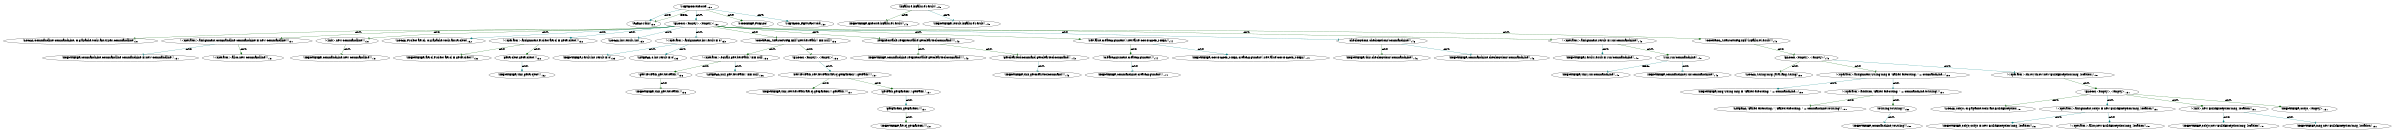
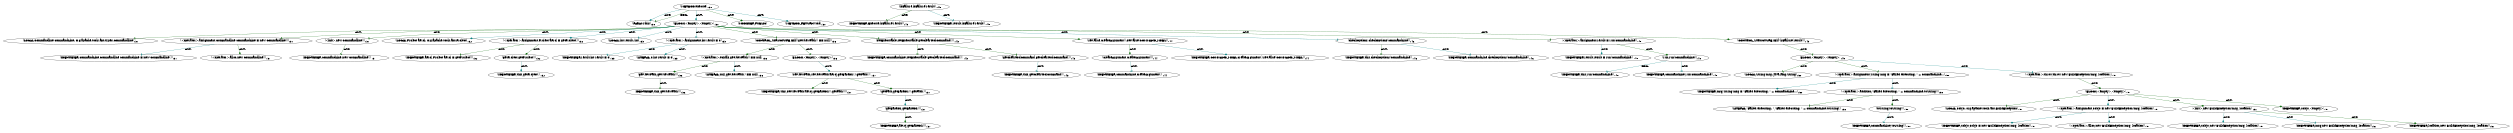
none -> (2452, 126)
